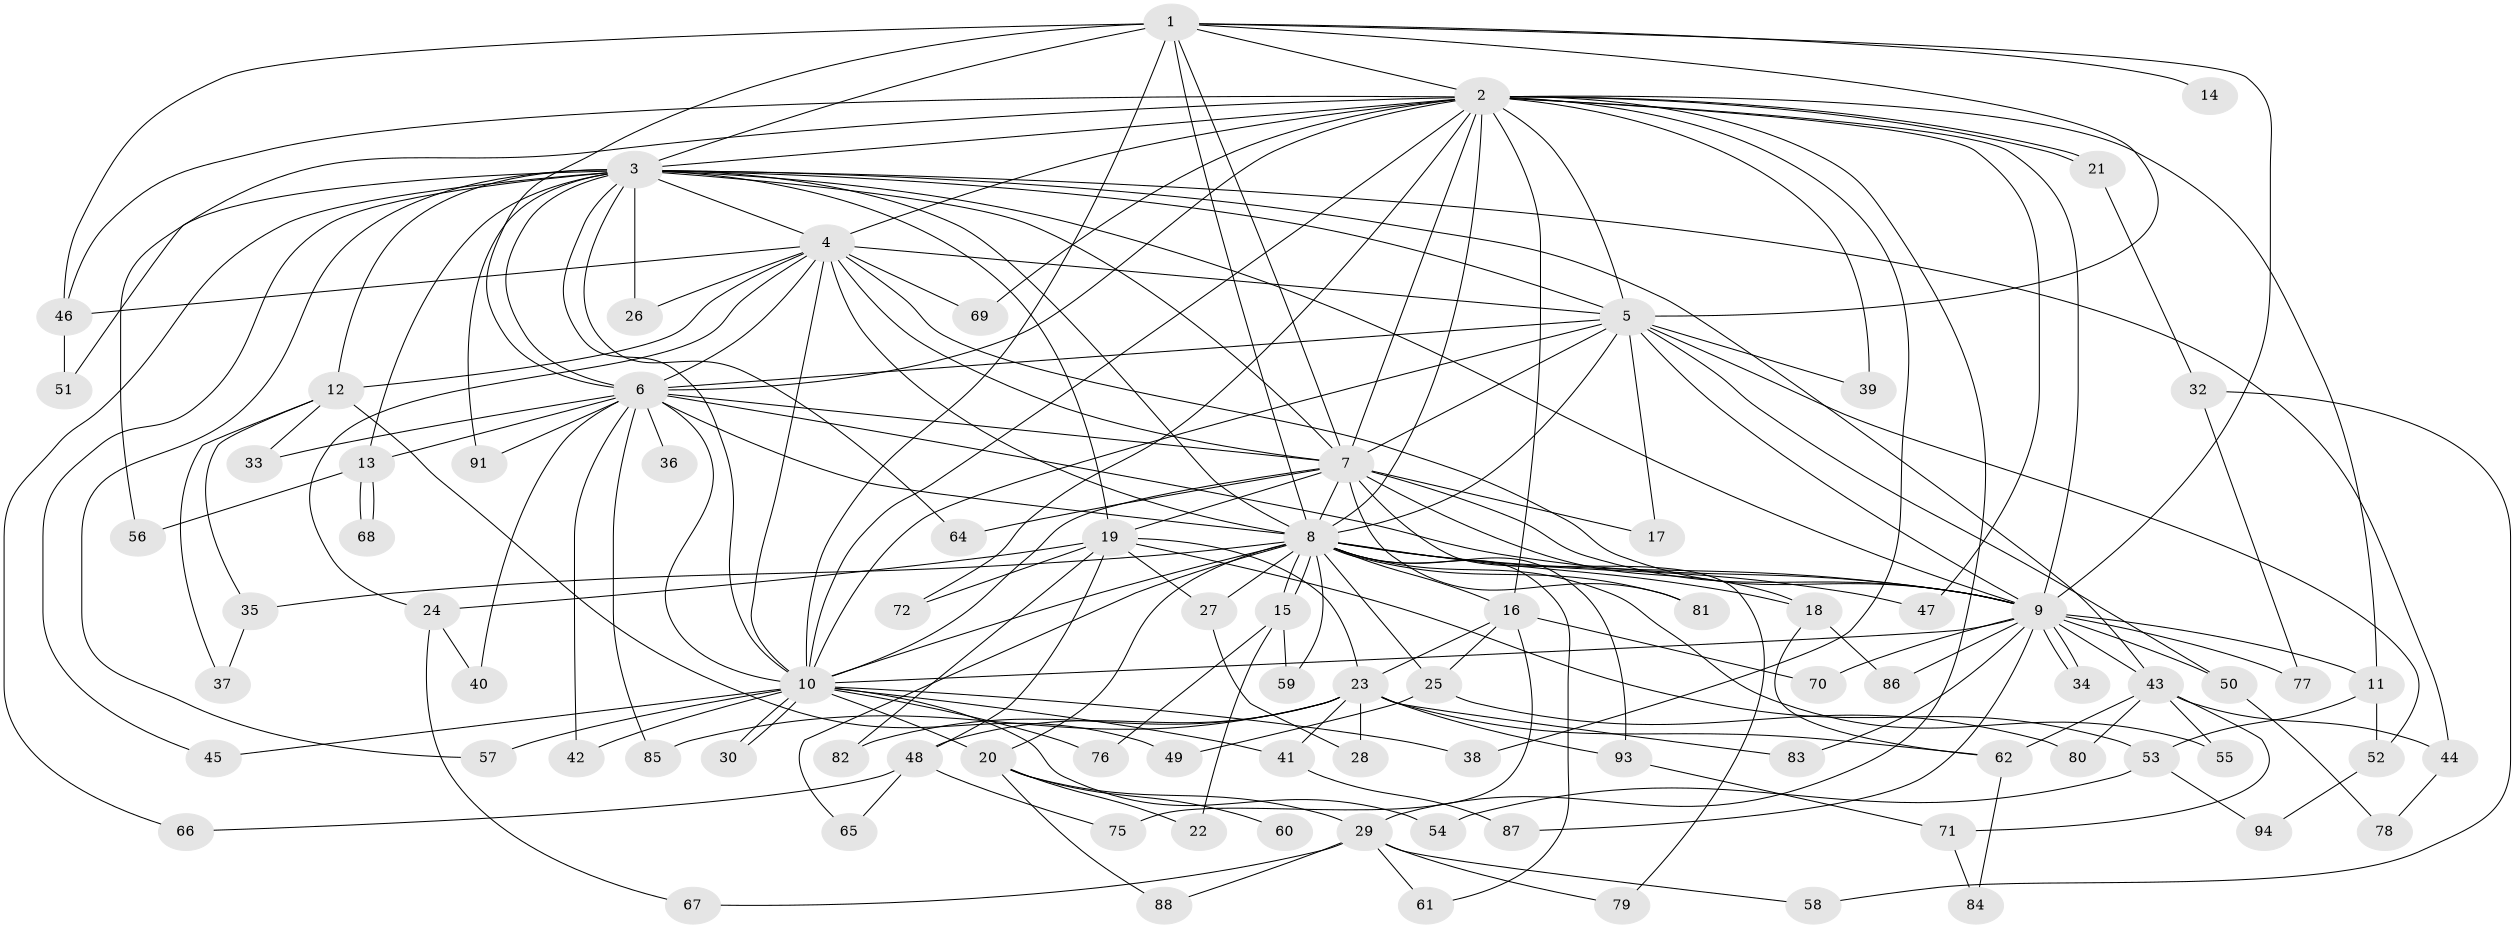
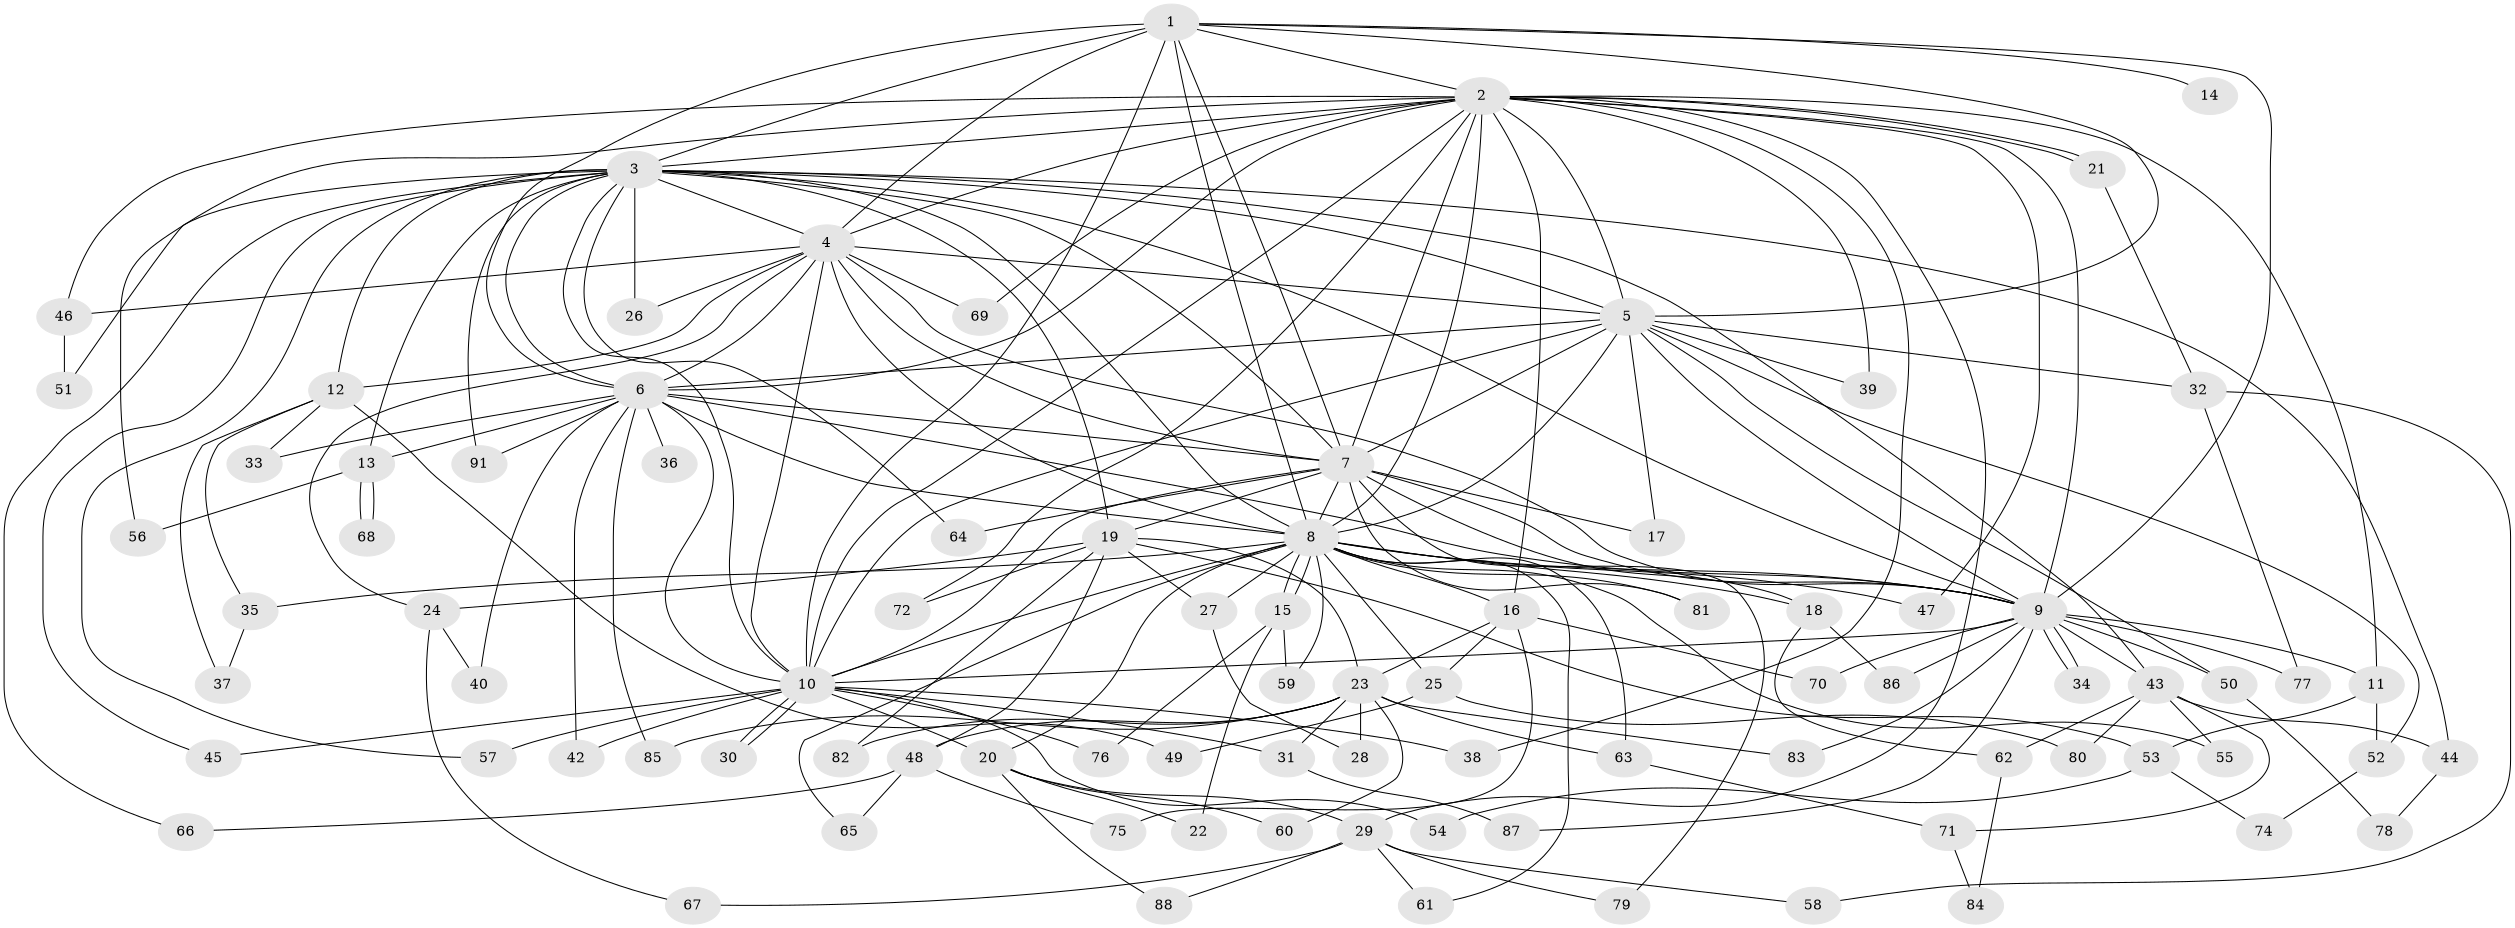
(538, 43) -> (992, 109)
none -> (1900, 352)
(1678, 734) -> (1391, 782)
(1287, 758) -> (1287, 758)
(1624, 758) -> (1624, 758)
(2264, 832) -> (2264, 832)
